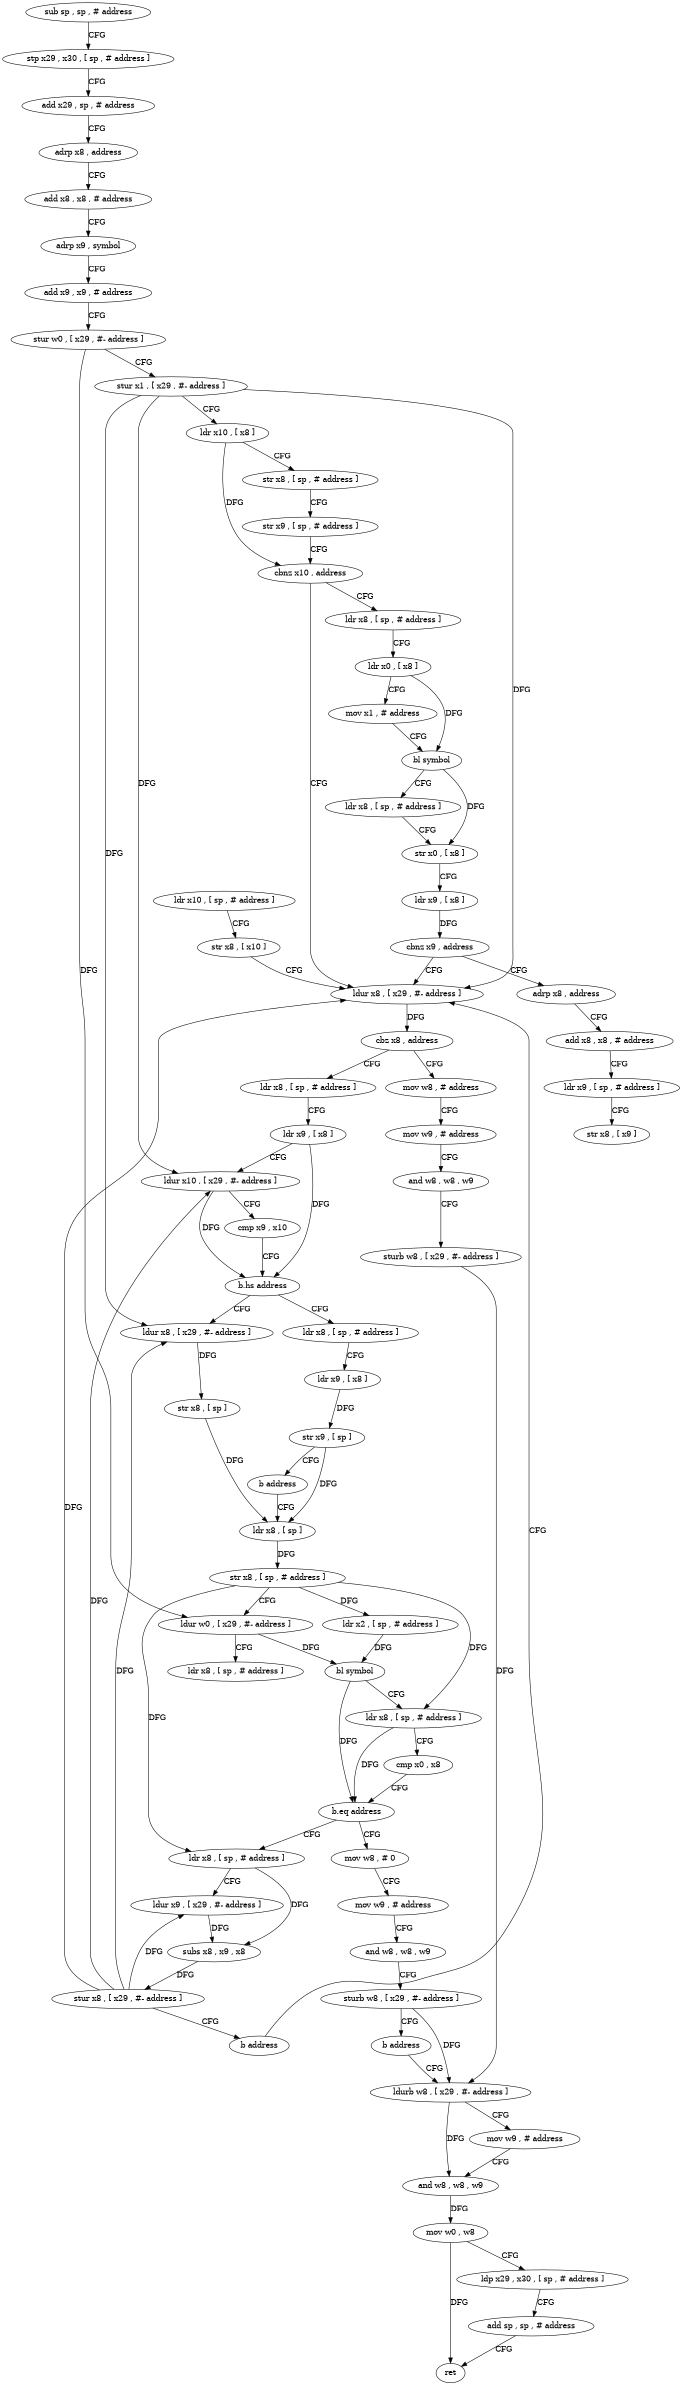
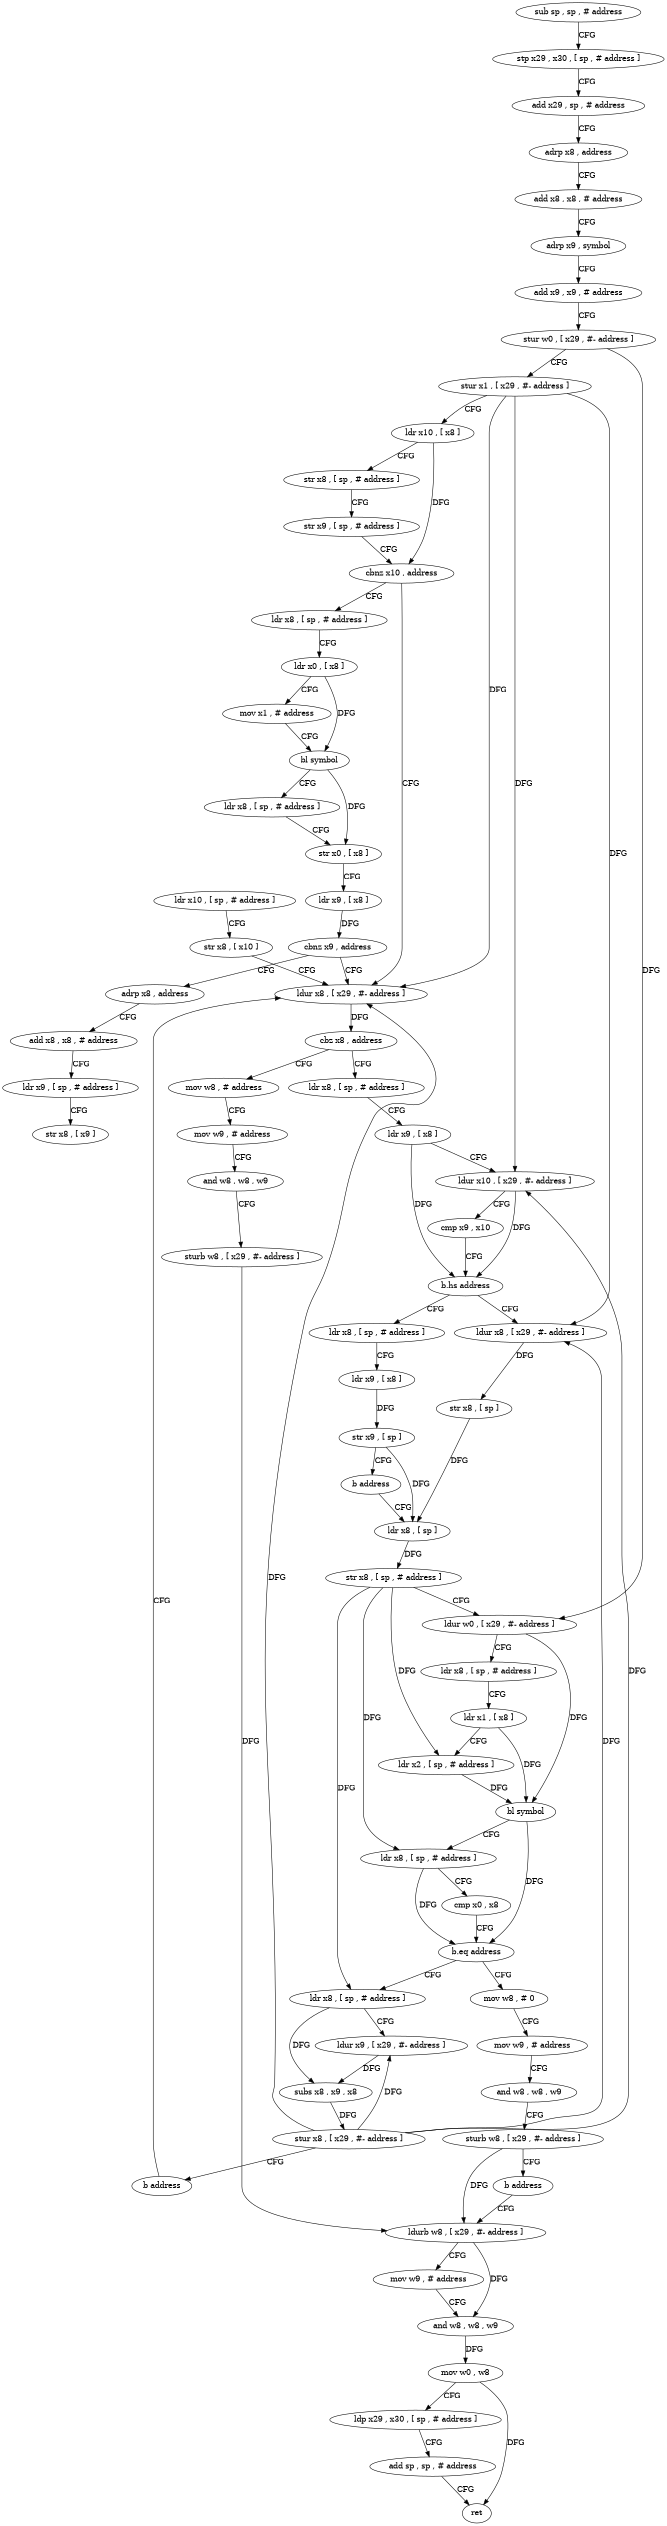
none -> (489, 1718)
